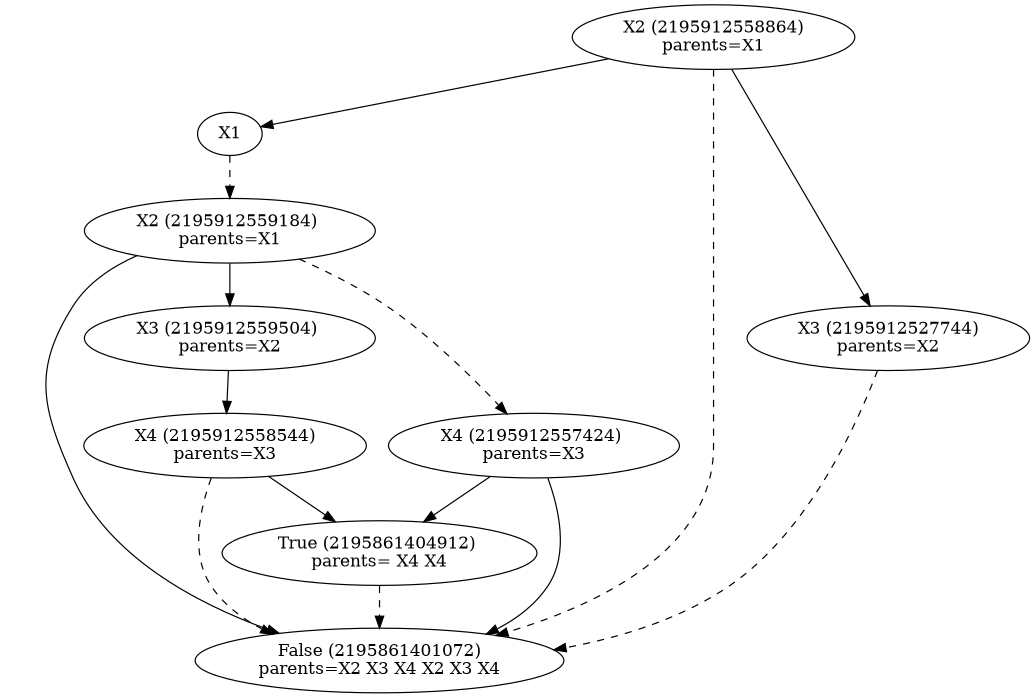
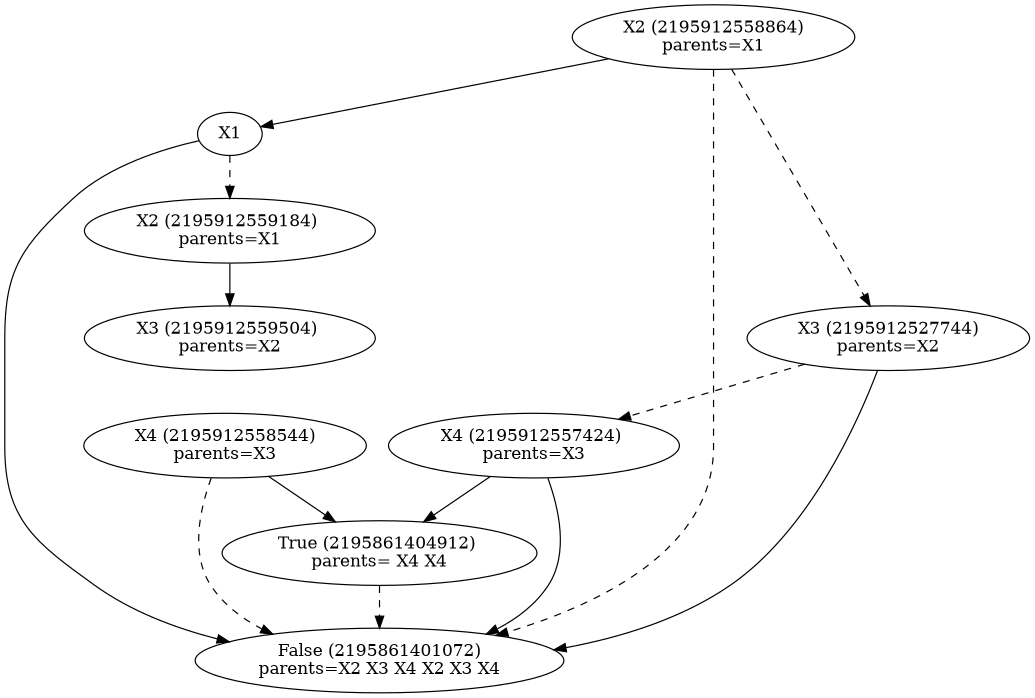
(798, 182) -> (798, 182)
(407, 321) -> (722, 389)
(228, 386) -> none
(71, 472) -> (5, 396)
(764, 557) -> (764, 557)
